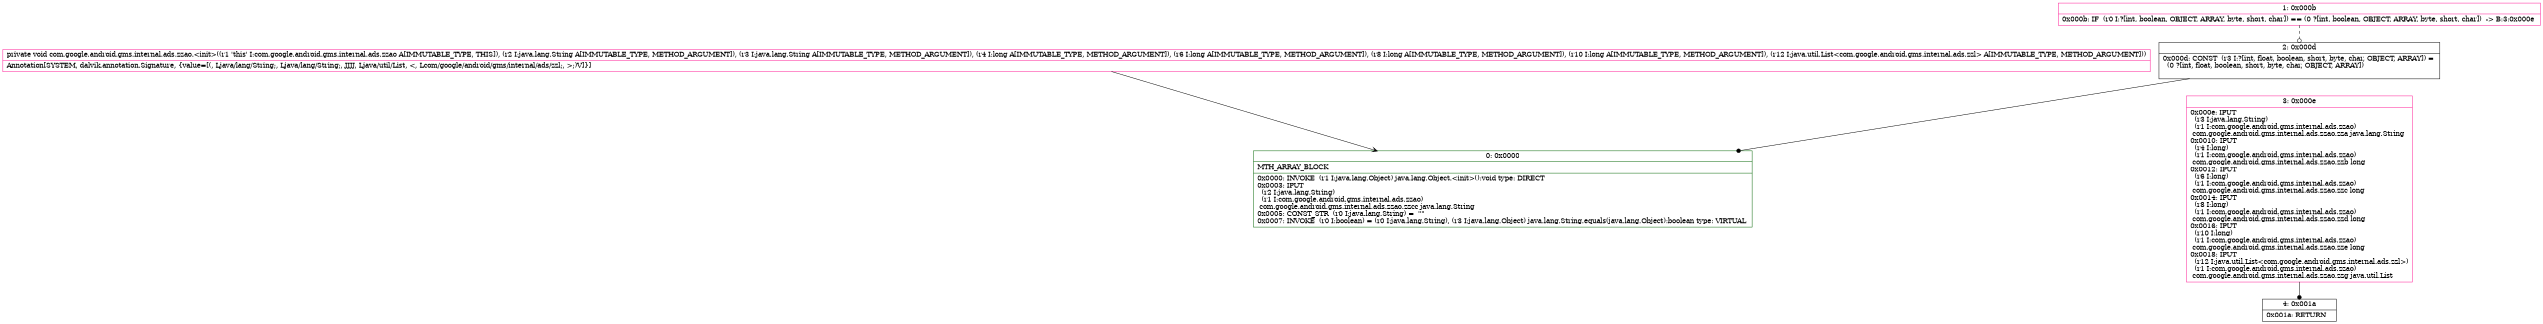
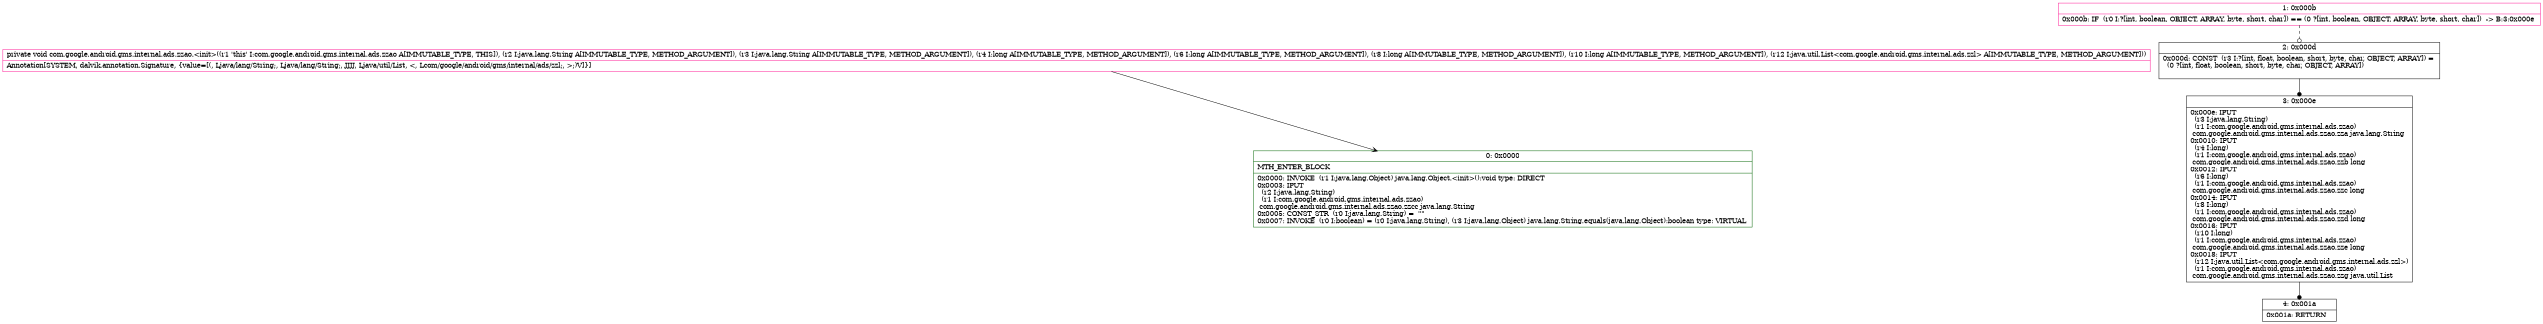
(1965, 115) -> (2299, 85)
(1293, 167) -> (1294, 167)
(2299, 189) -> (2299, 189)
